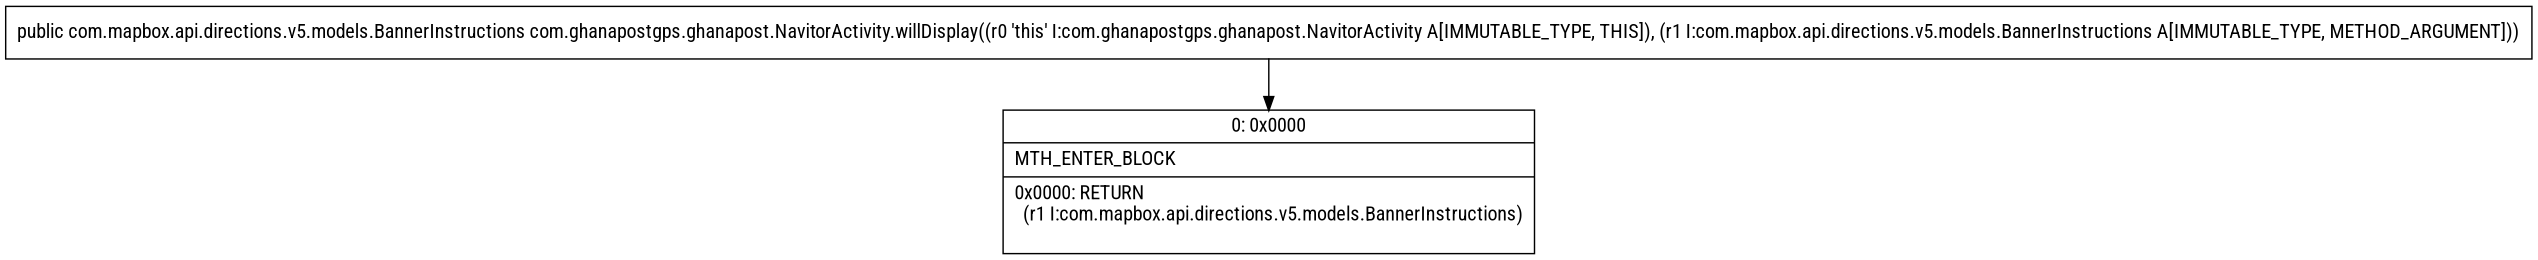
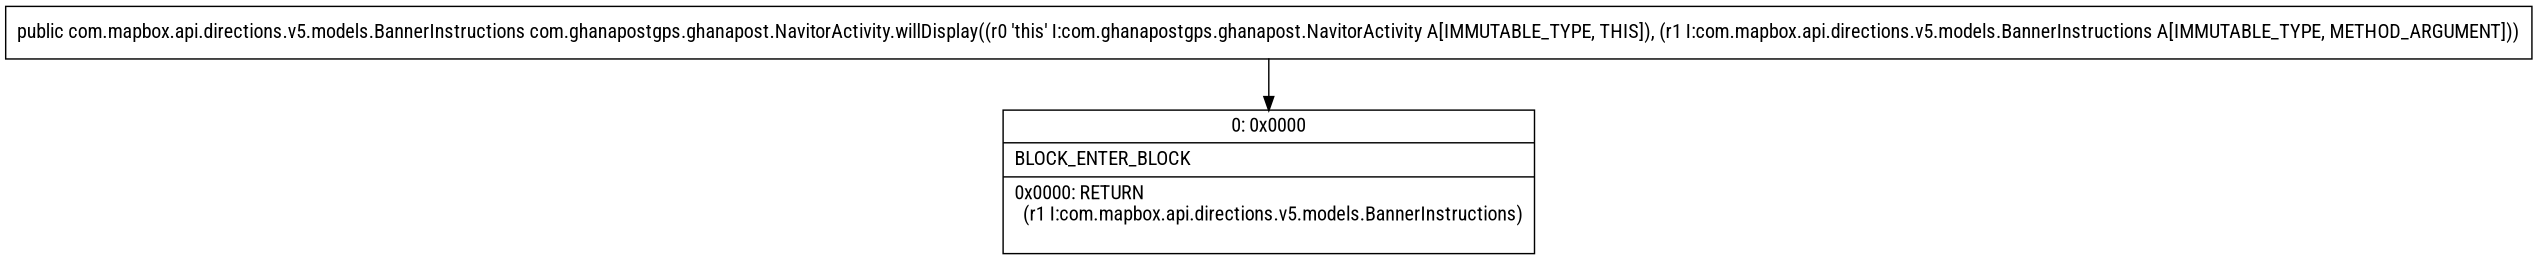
(1095, 159) -> (1103, 159)
